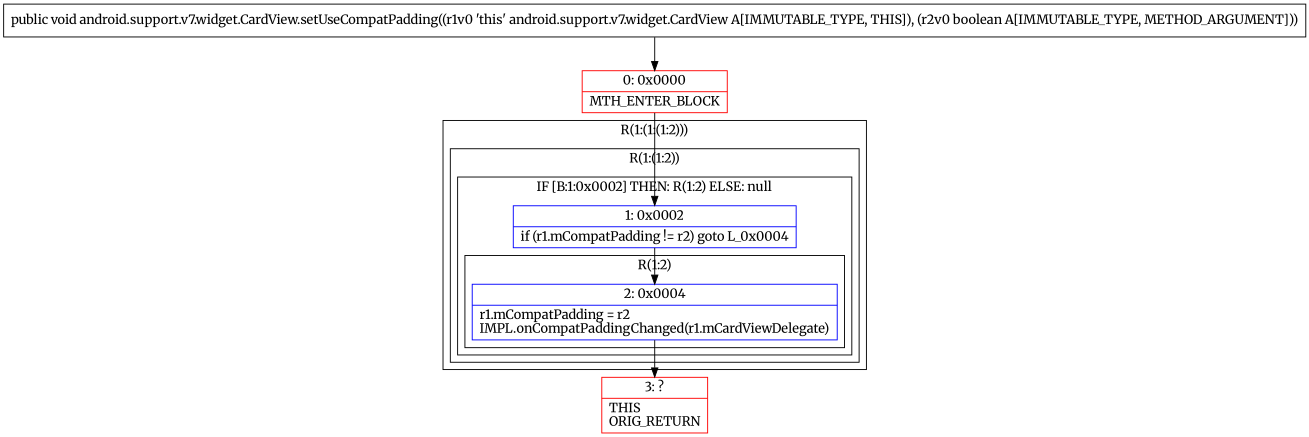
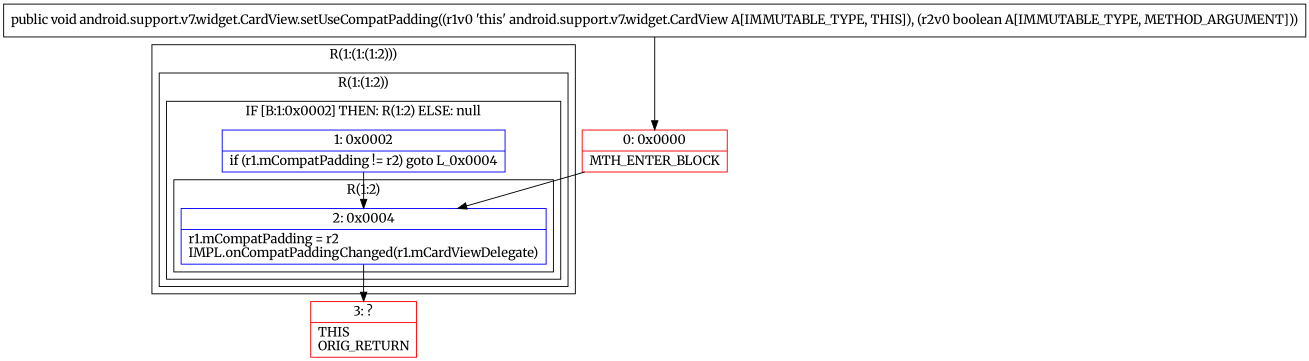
(655, 155) -> (526, 189)
